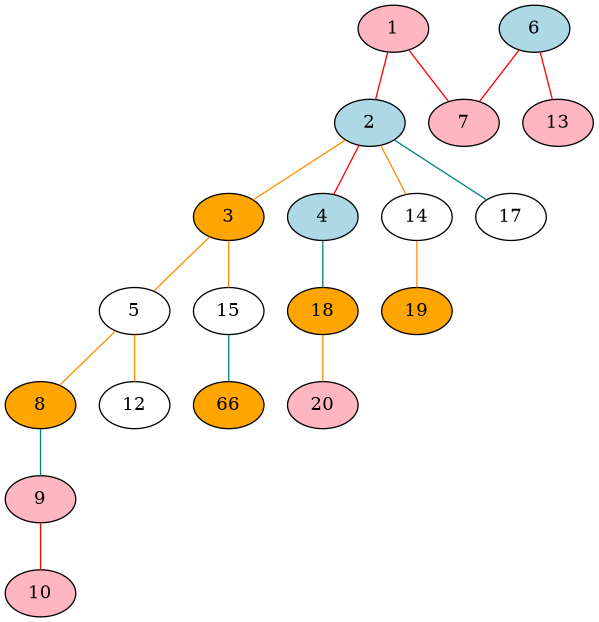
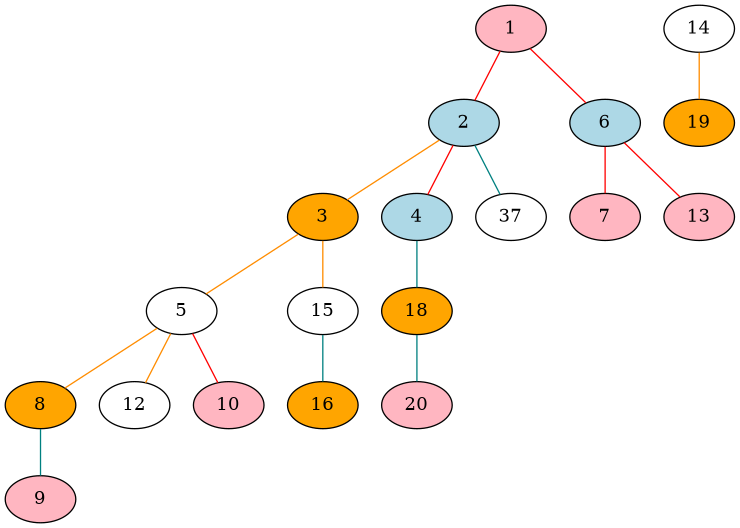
(429, 76) -> (558, 76)
(393, 170) -> none
(511, 217) -> (511, 217)
(323, 358) -> (417, 358)
(229, 405) -> (323, 405)
(41, 546) -> (205, 358)
